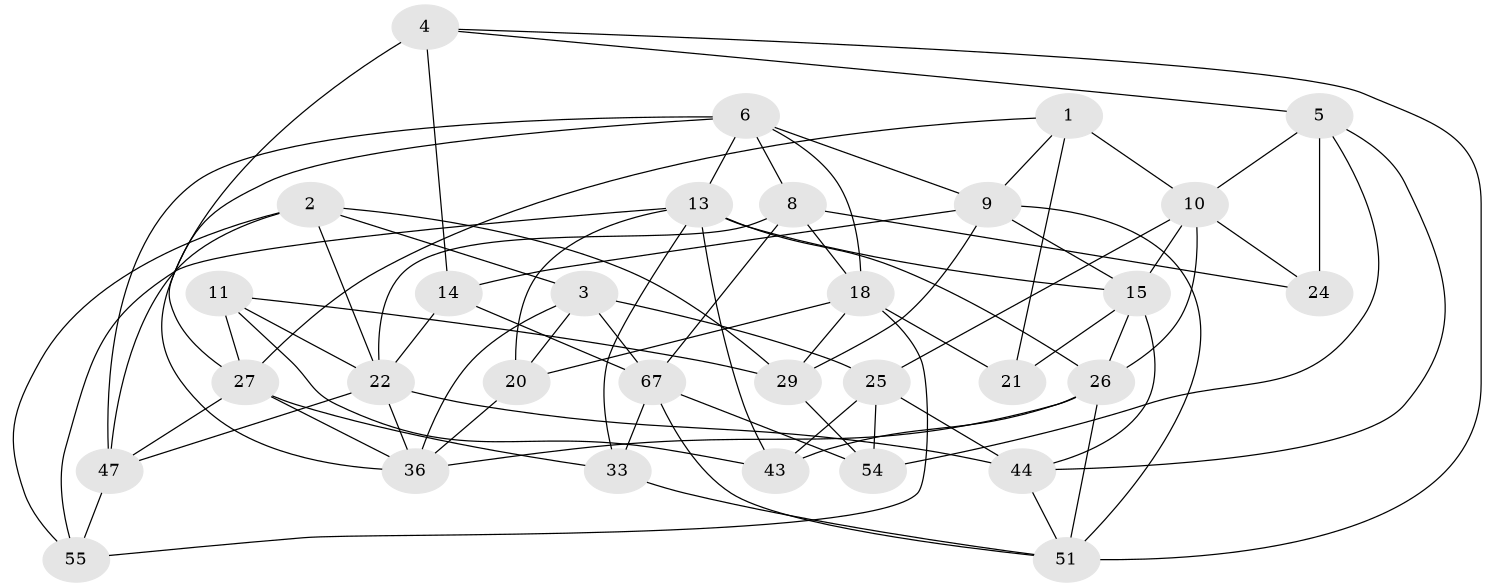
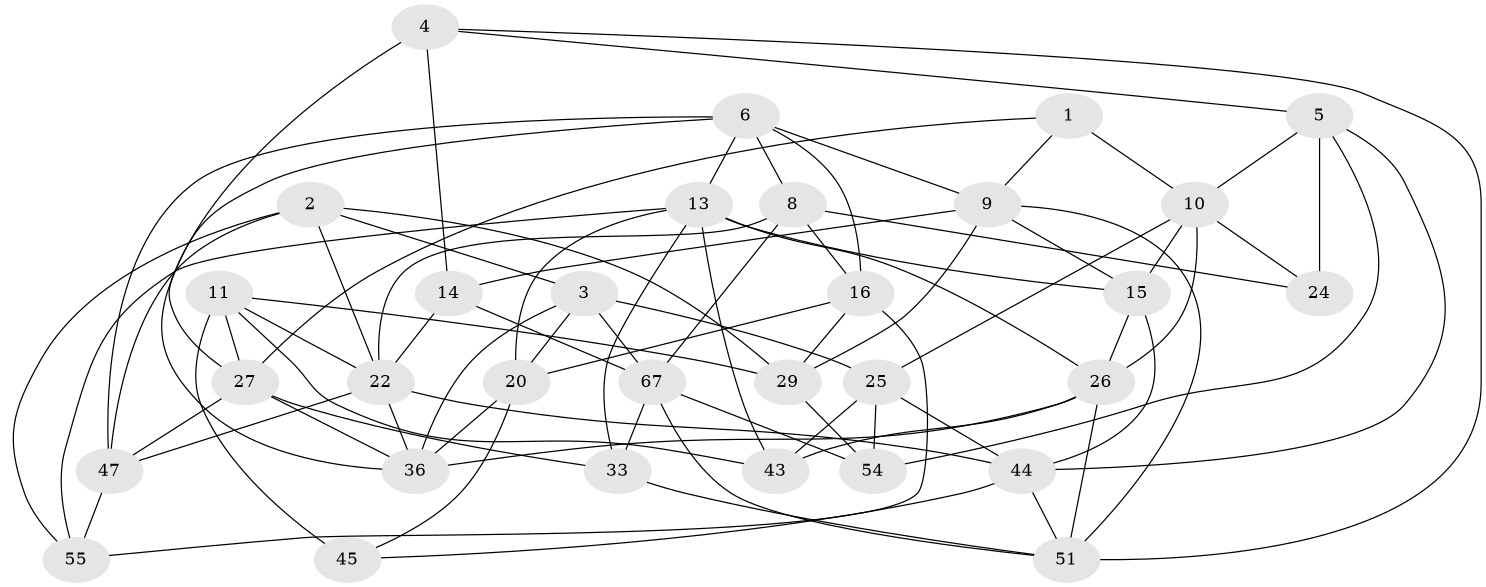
(861, 294) -> (861, 294)
(1012, 382) -> none
none -> (348, 560)
